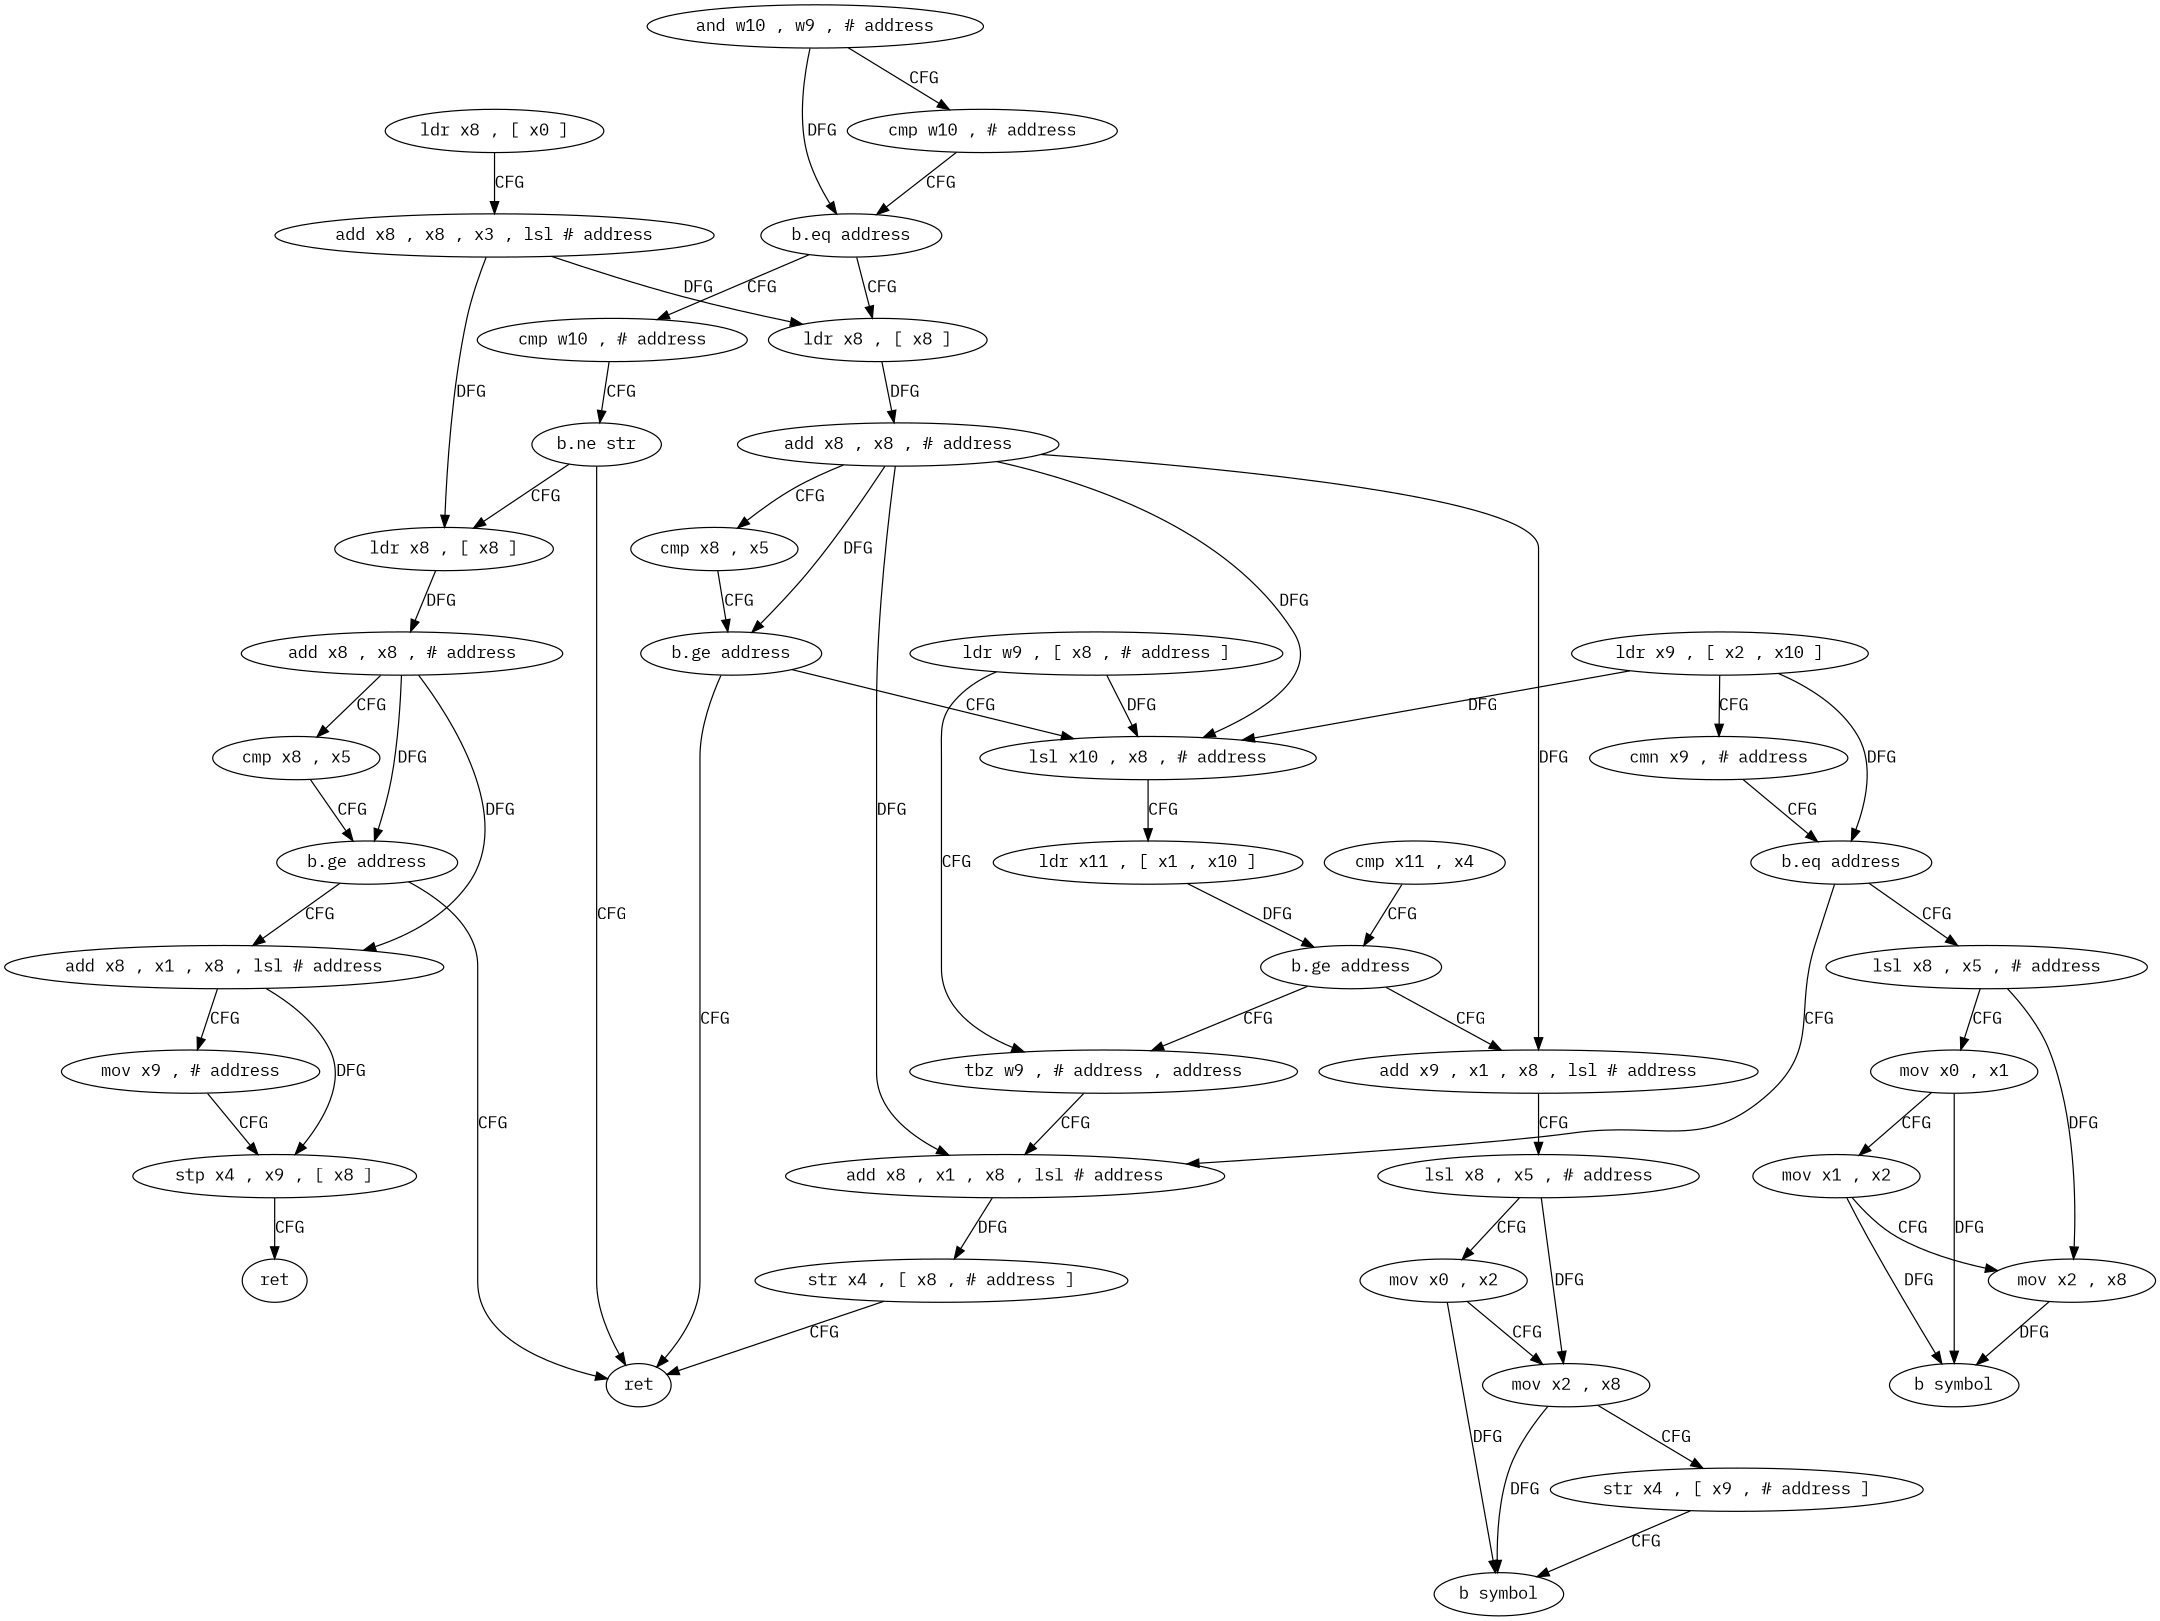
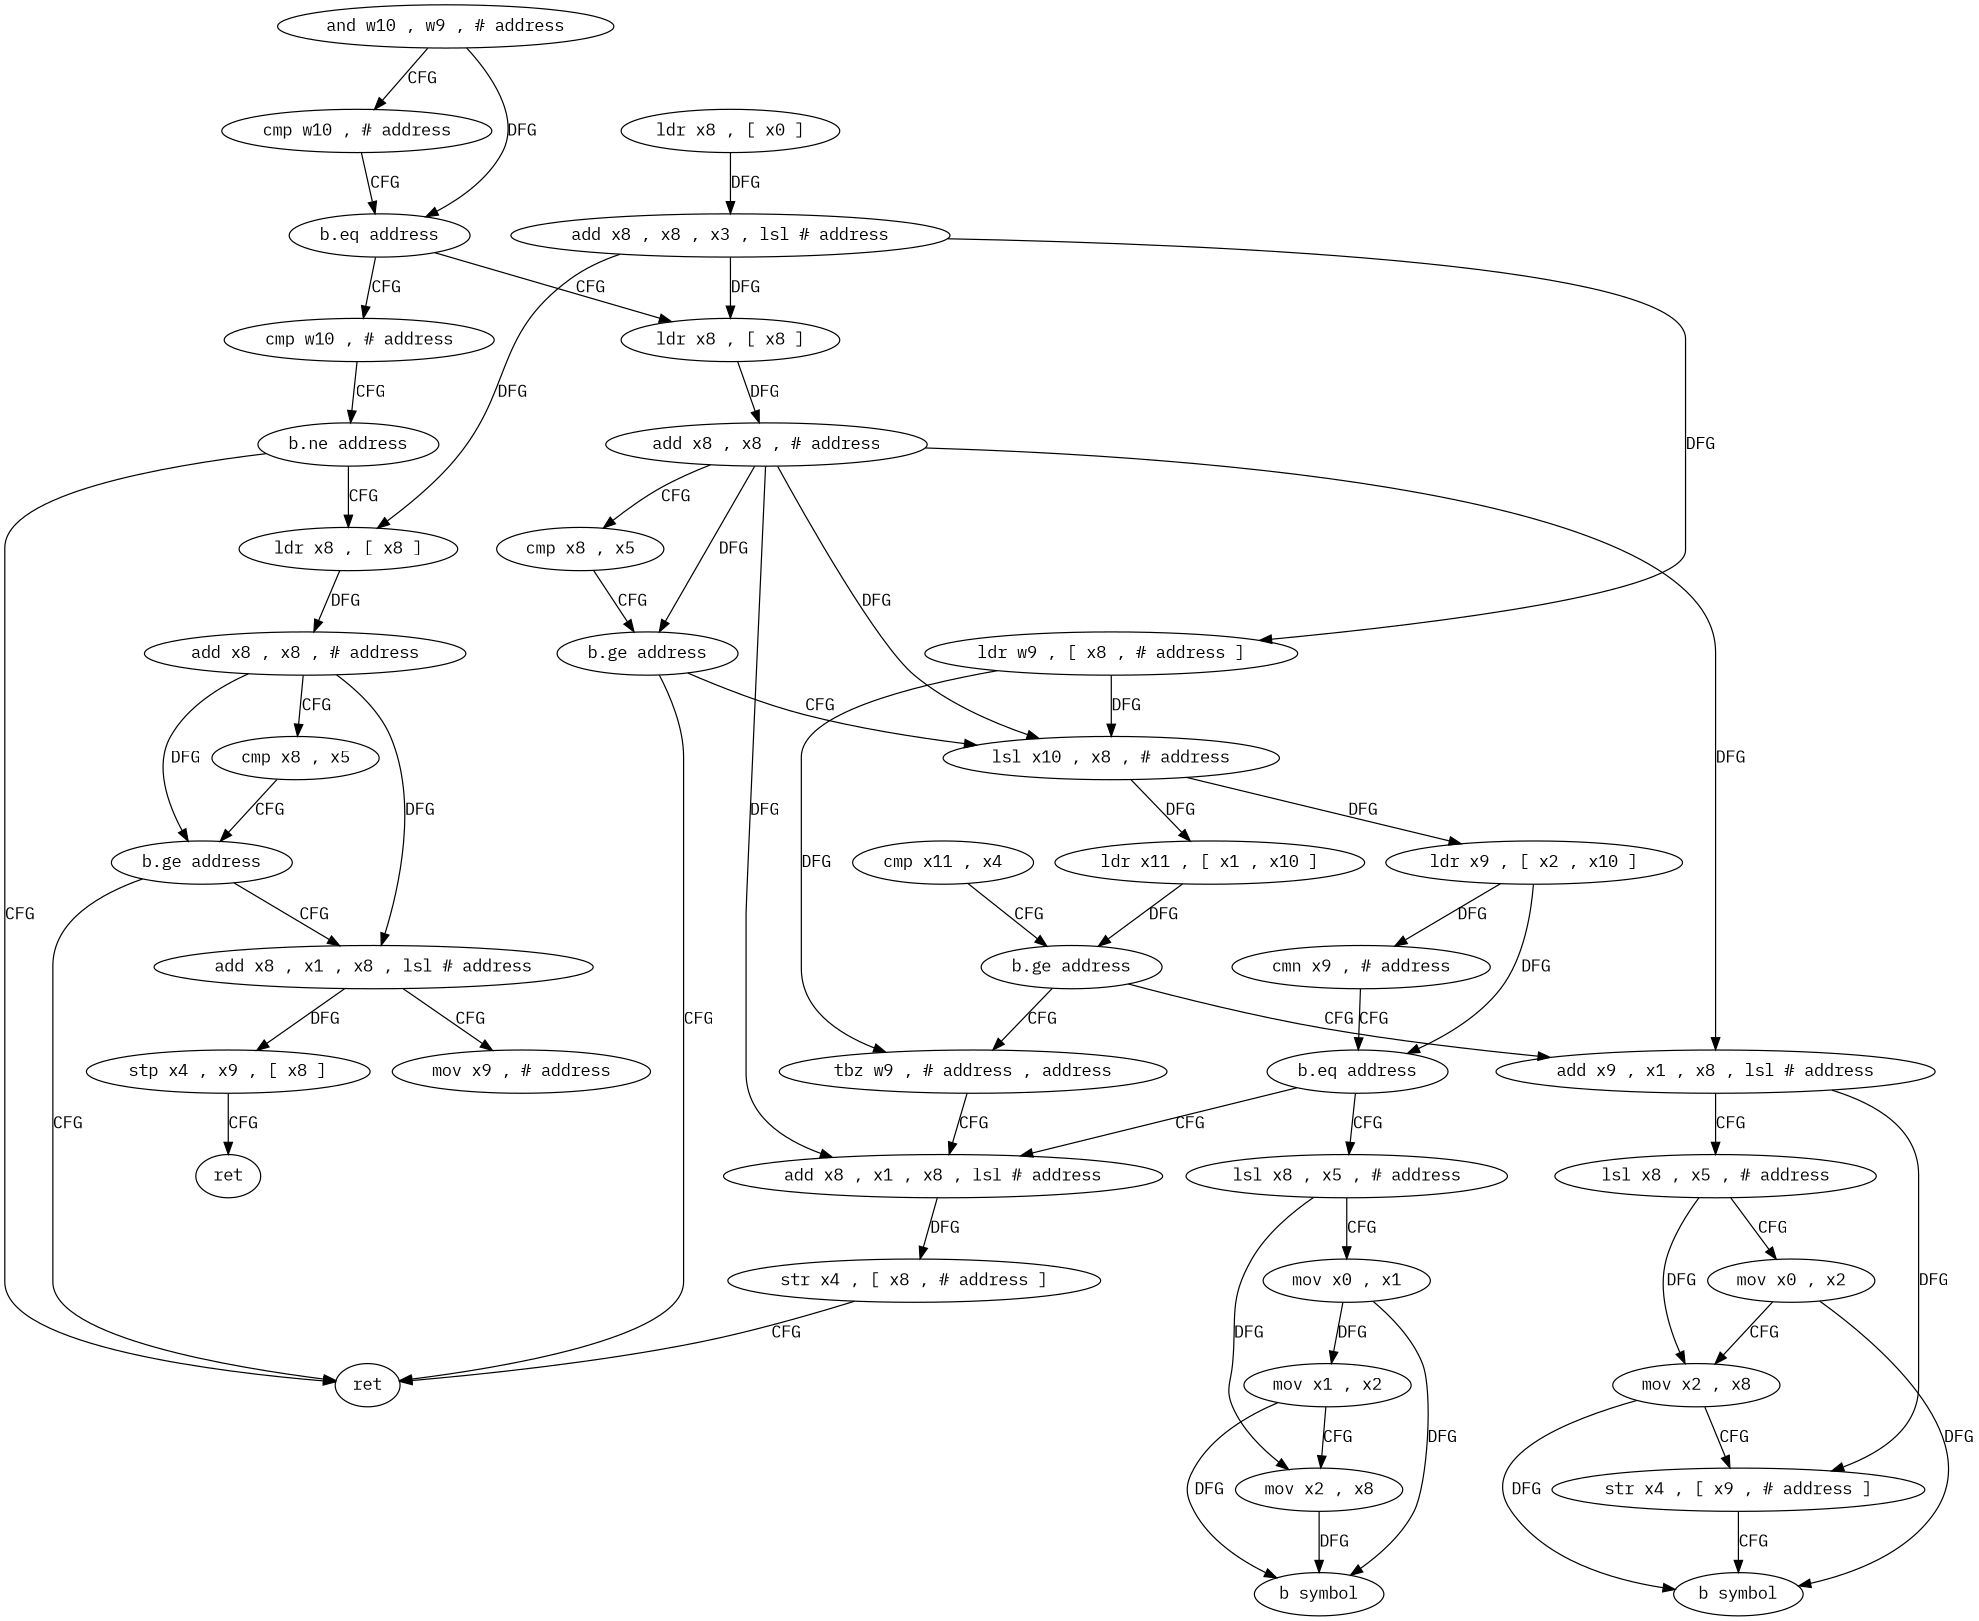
(510, 183) -> (745, 183)
none -> (1642, 305)
(597, 445) -> (348, 445)
(1442, 704) -> (1318, 809)
(1734, 706) -> (1472, 915)
(1163, 810) -> (1180, 810)
(956, 863) -> (816, 863)
(229, 1119) -> none
(1916, 1124) -> (1352, 1333)
none -> (1919, 1274)
